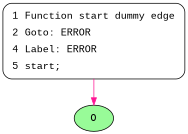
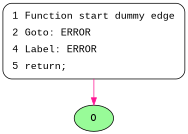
(43, 66) -> (46, 66)
